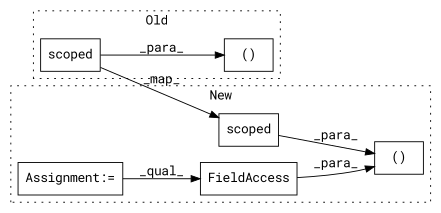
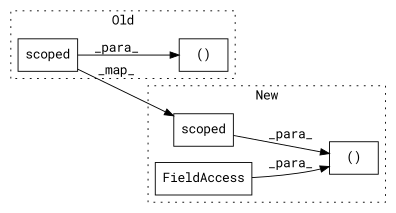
(70, 179) -> none
